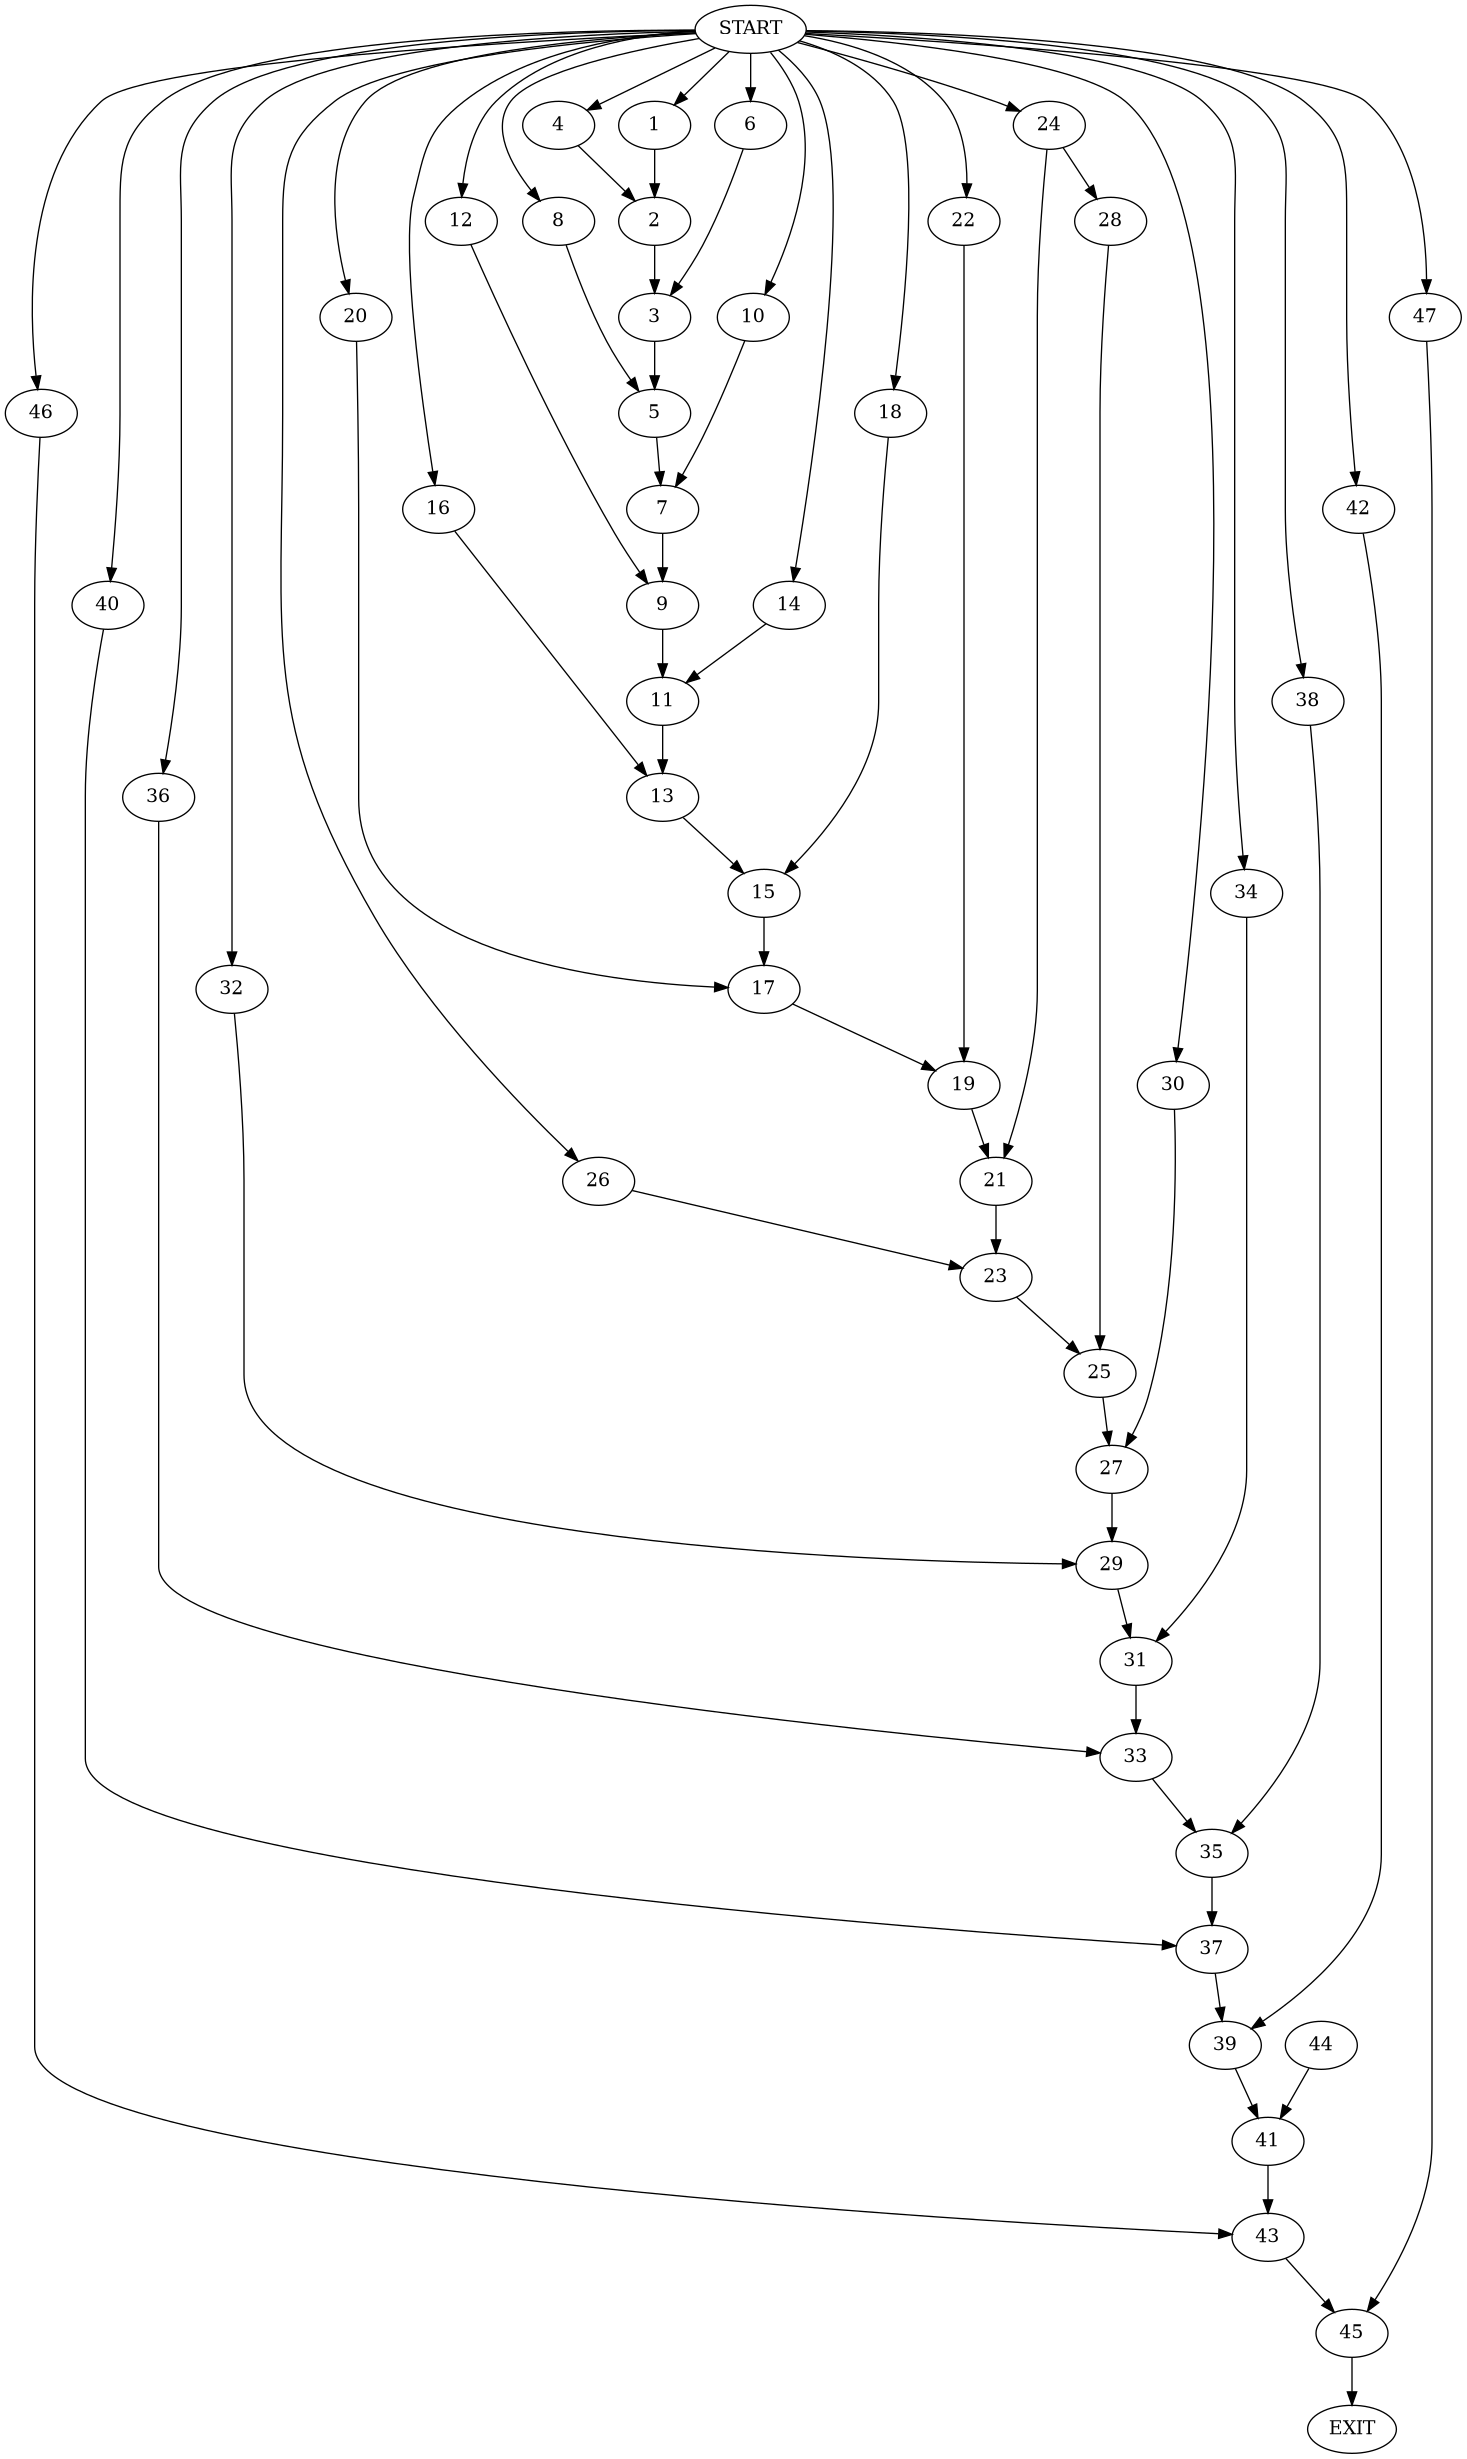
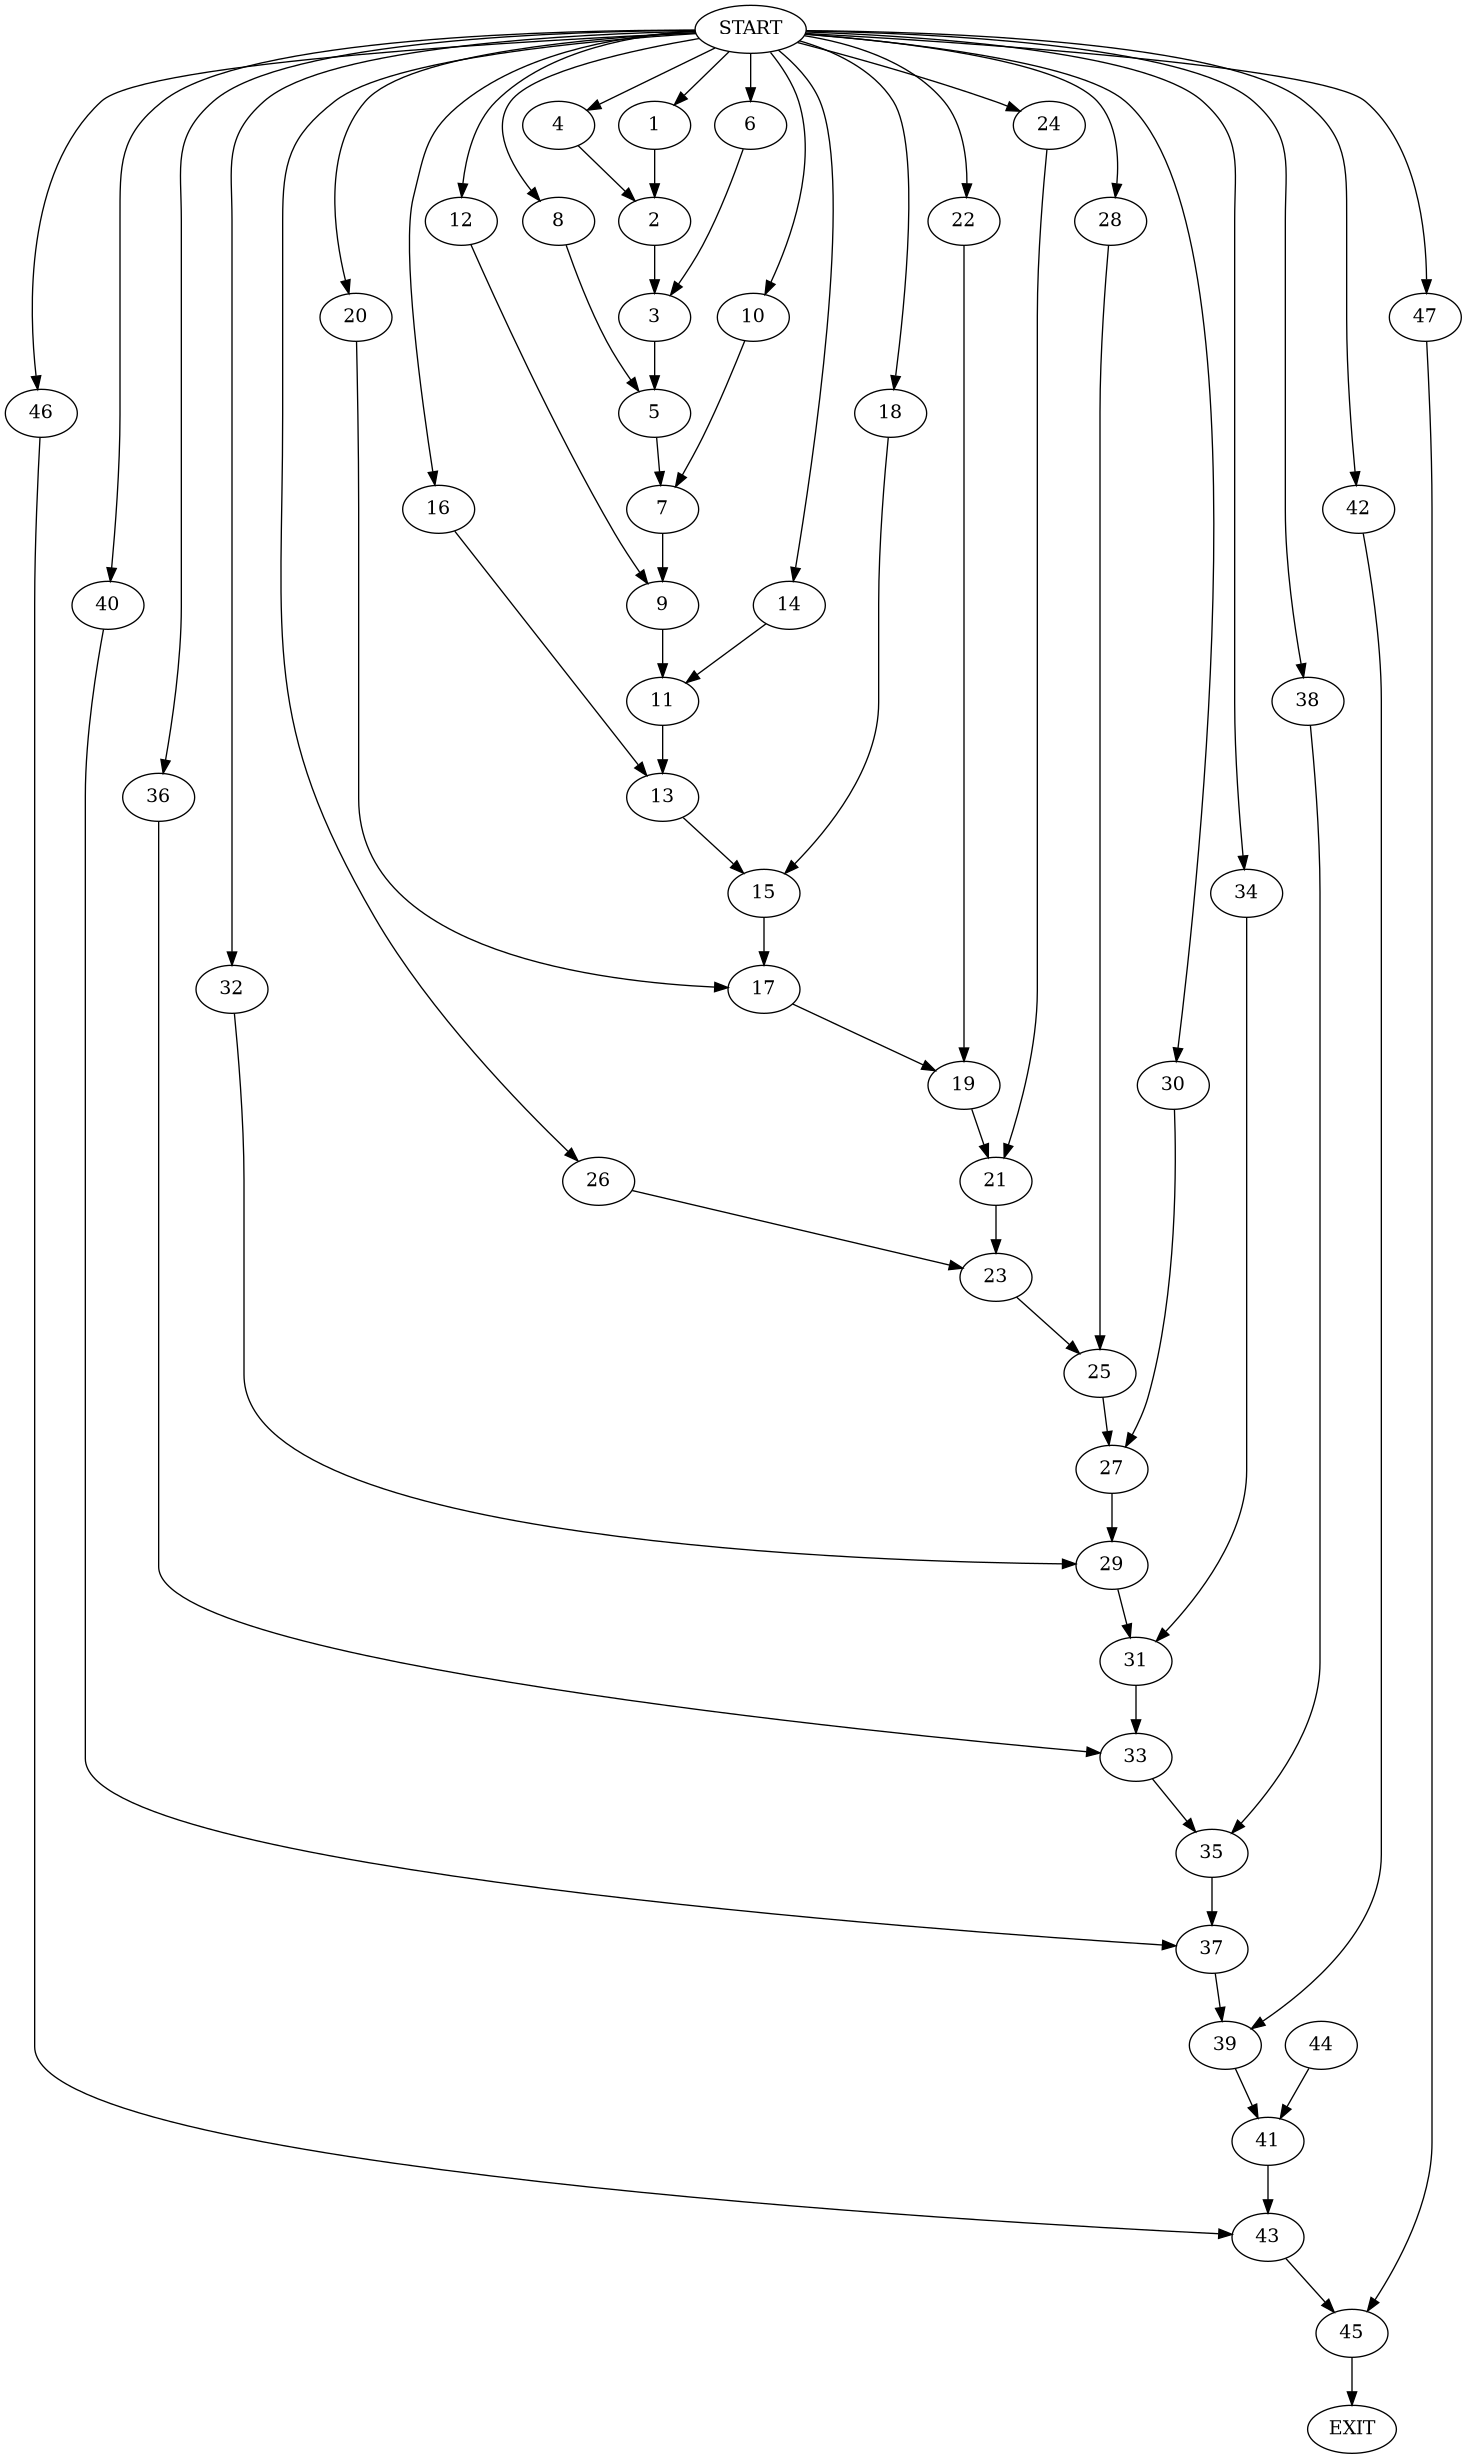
(1076, 168) -> (1081, 89)
